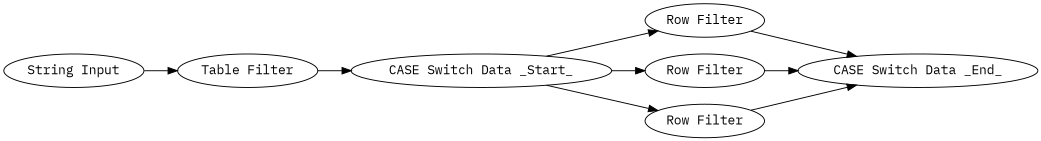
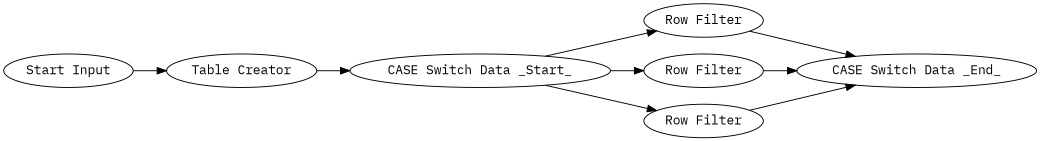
(74, 71) -> (68, 71)
(248, 71) -> (242, 71)
